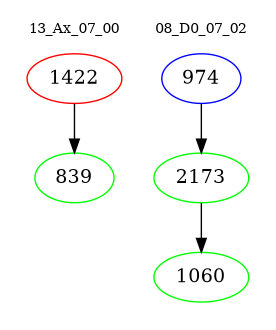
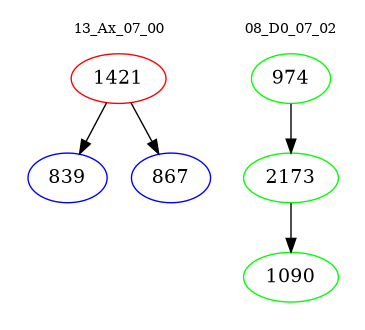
(74, 79) -> (119, 79)
(201, 79) -> (291, 79)
(74, 178) -> (68, 178)
none -> (171, 178)
(201, 277) -> (291, 277)
